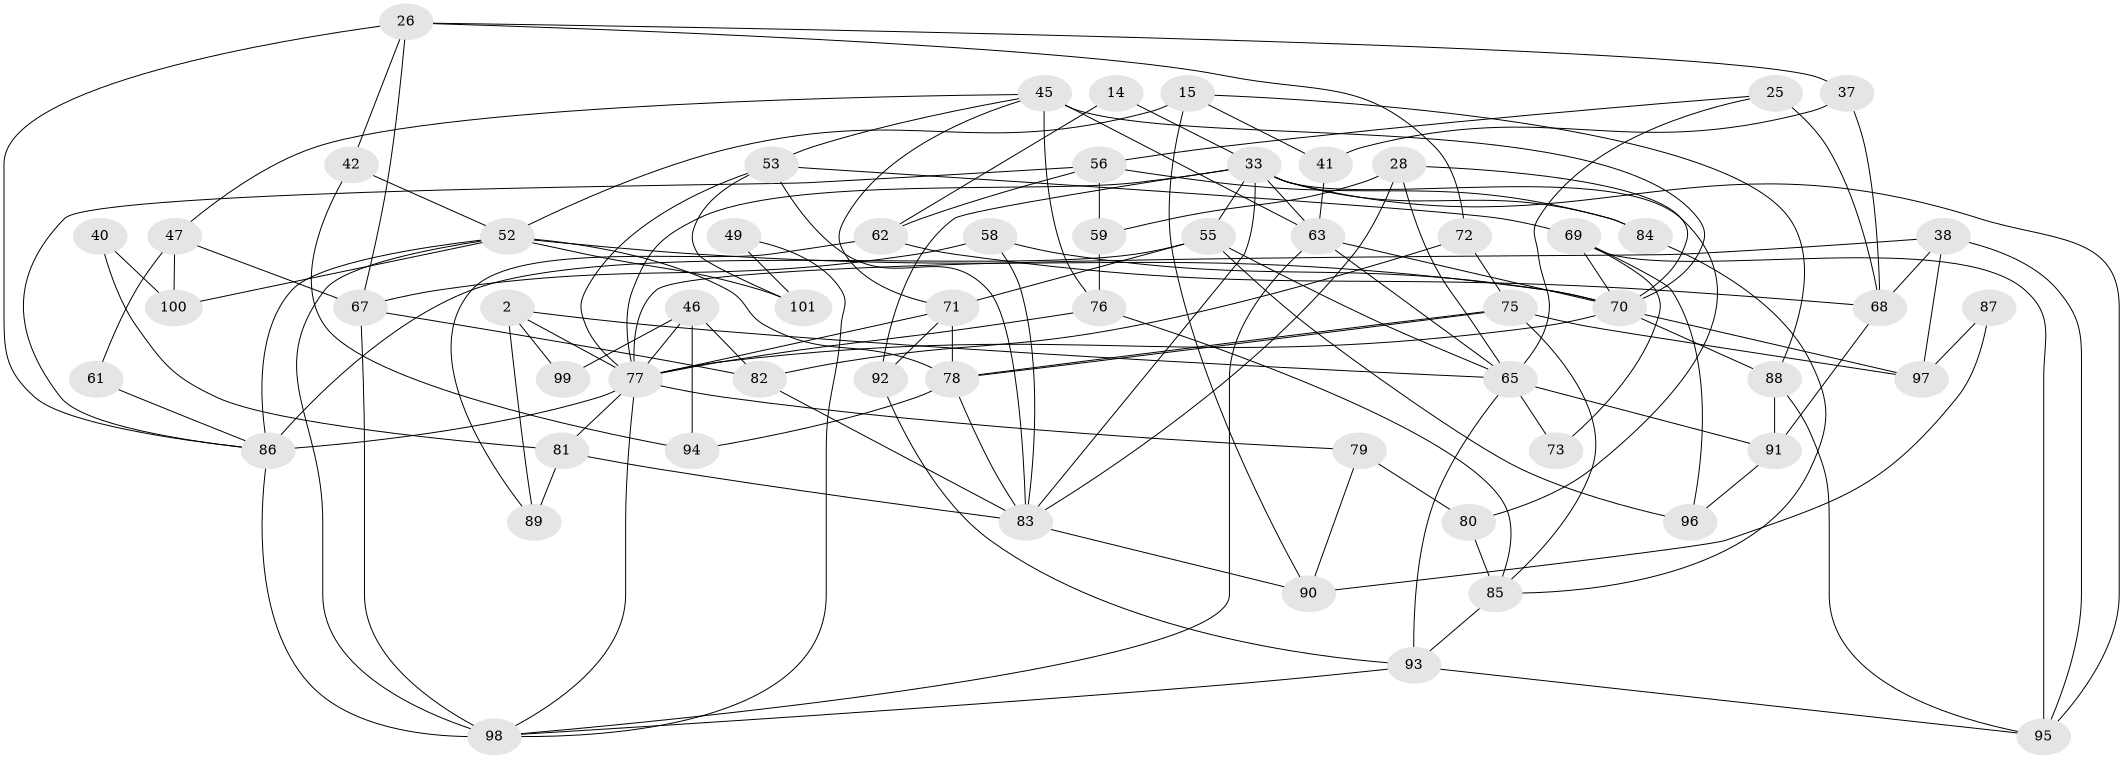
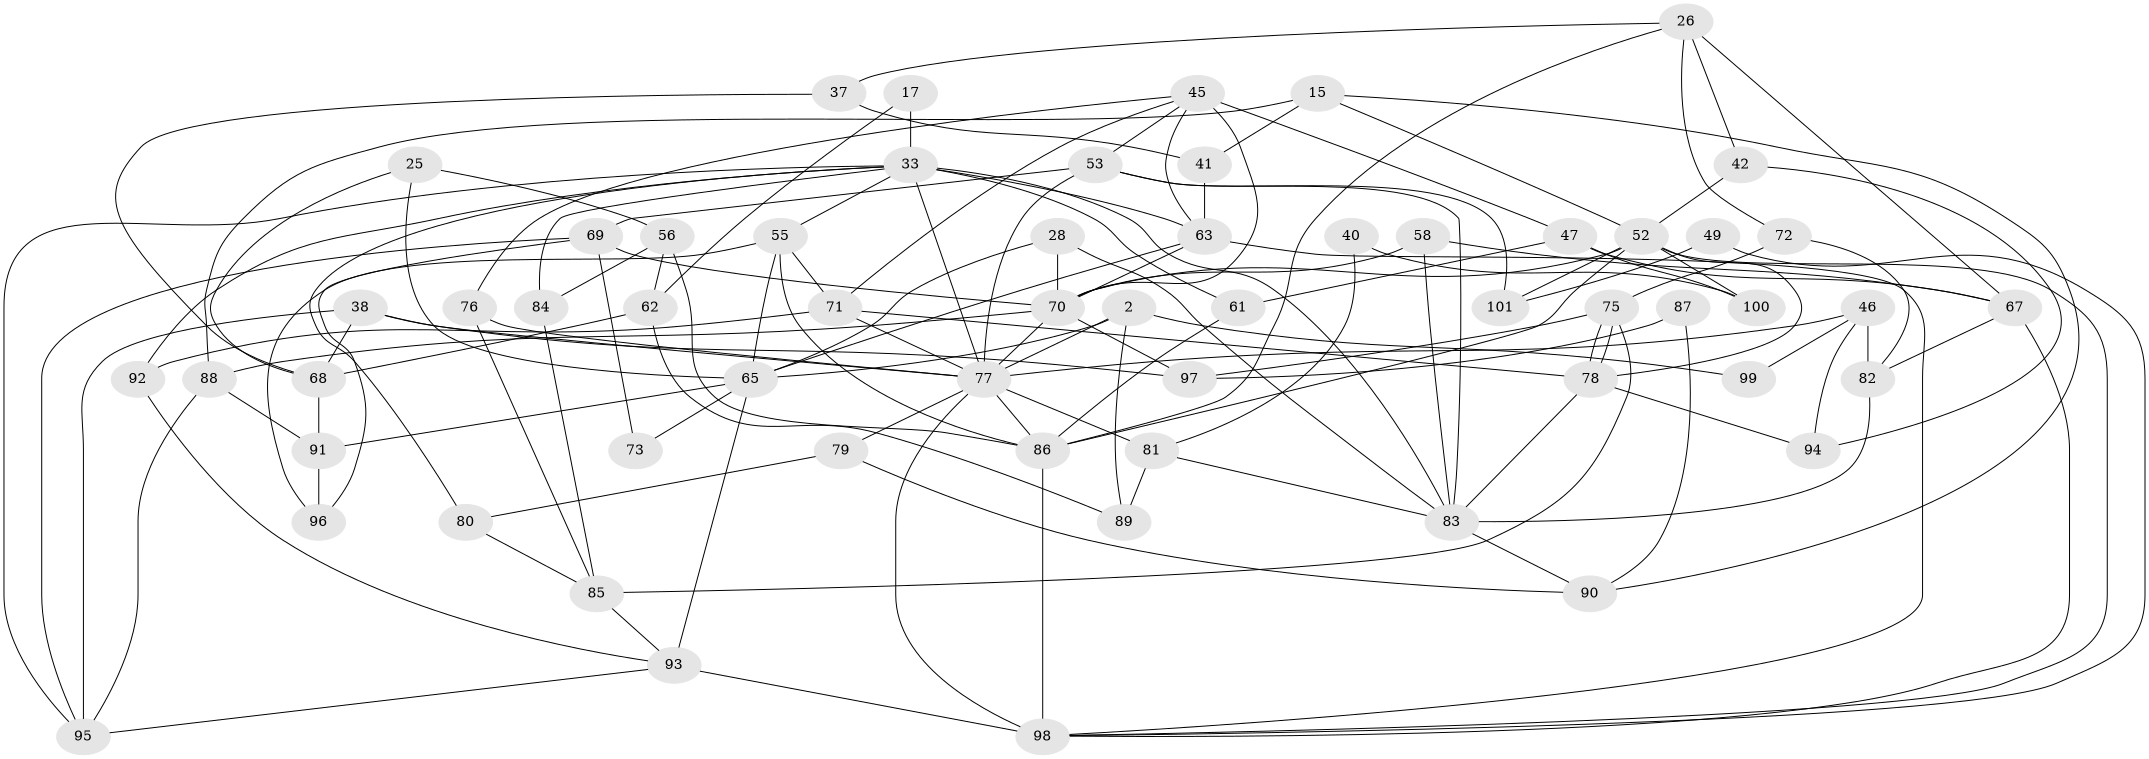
(1116, 93) -> (911, 93)
none -> (1085, 215)
(1099, 236) -> none
